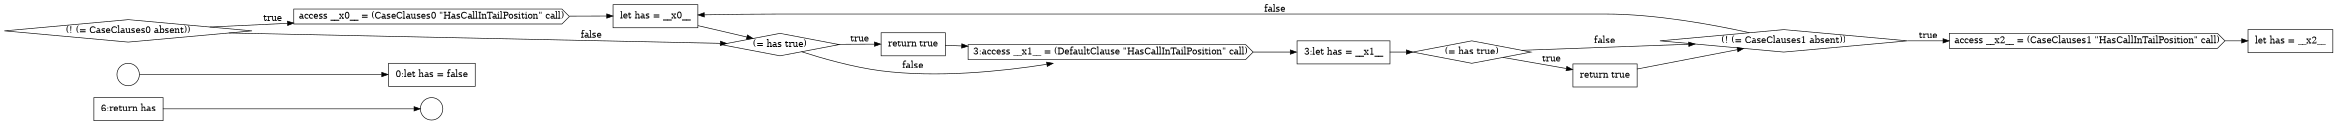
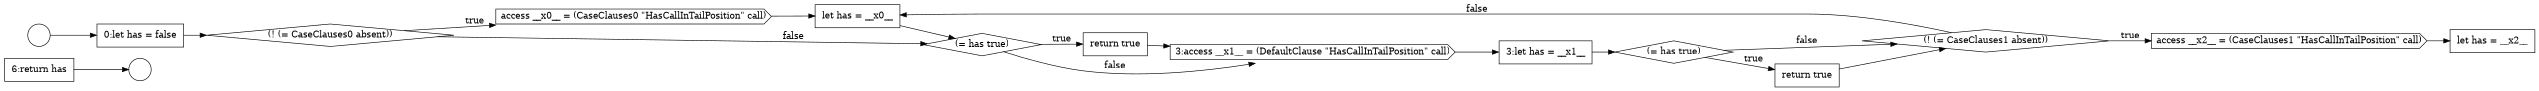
none -> (192, 35)
